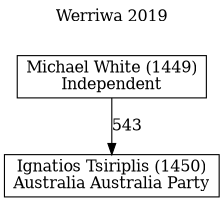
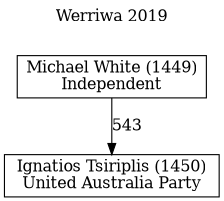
(112, 176) -> (112, 176)
